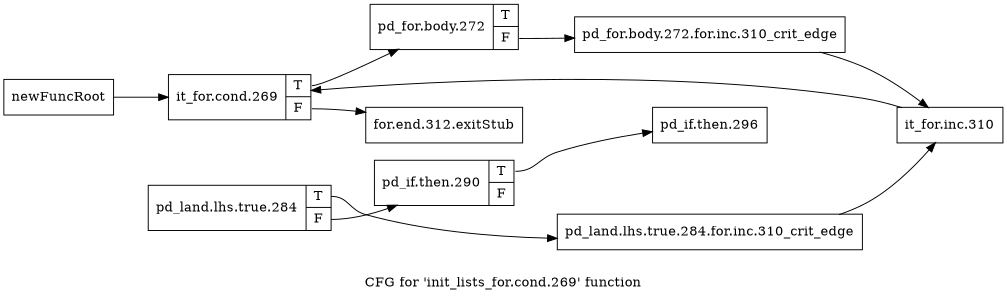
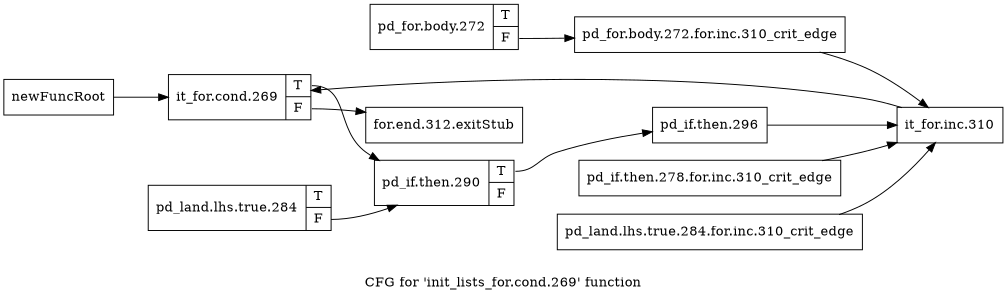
(351, 71) -> (344, 117)
none -> (827, 125)
none -> (710, 178)
(436, 229) -> none
